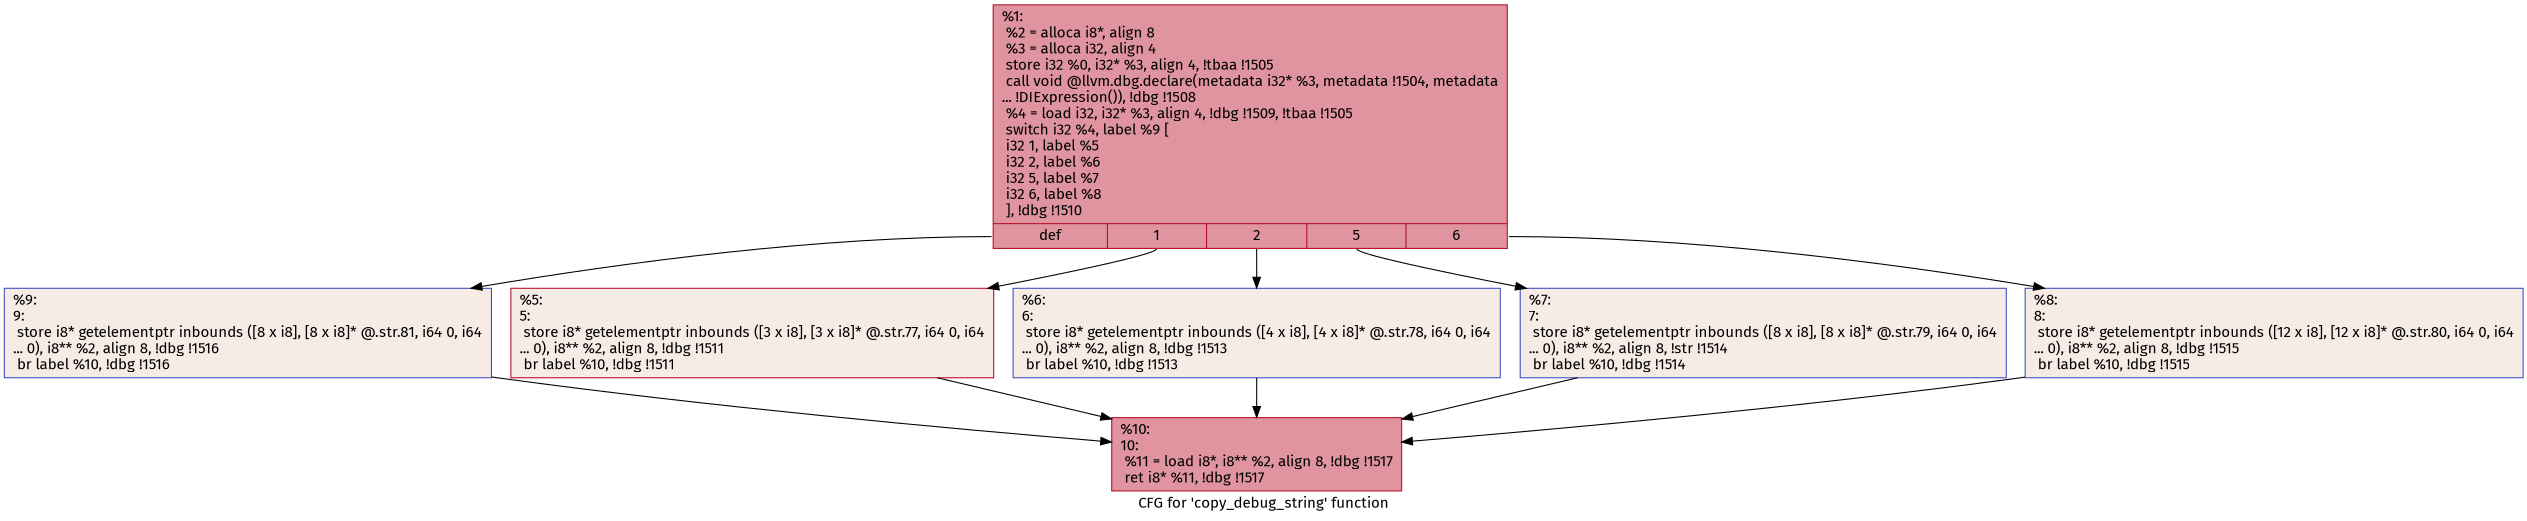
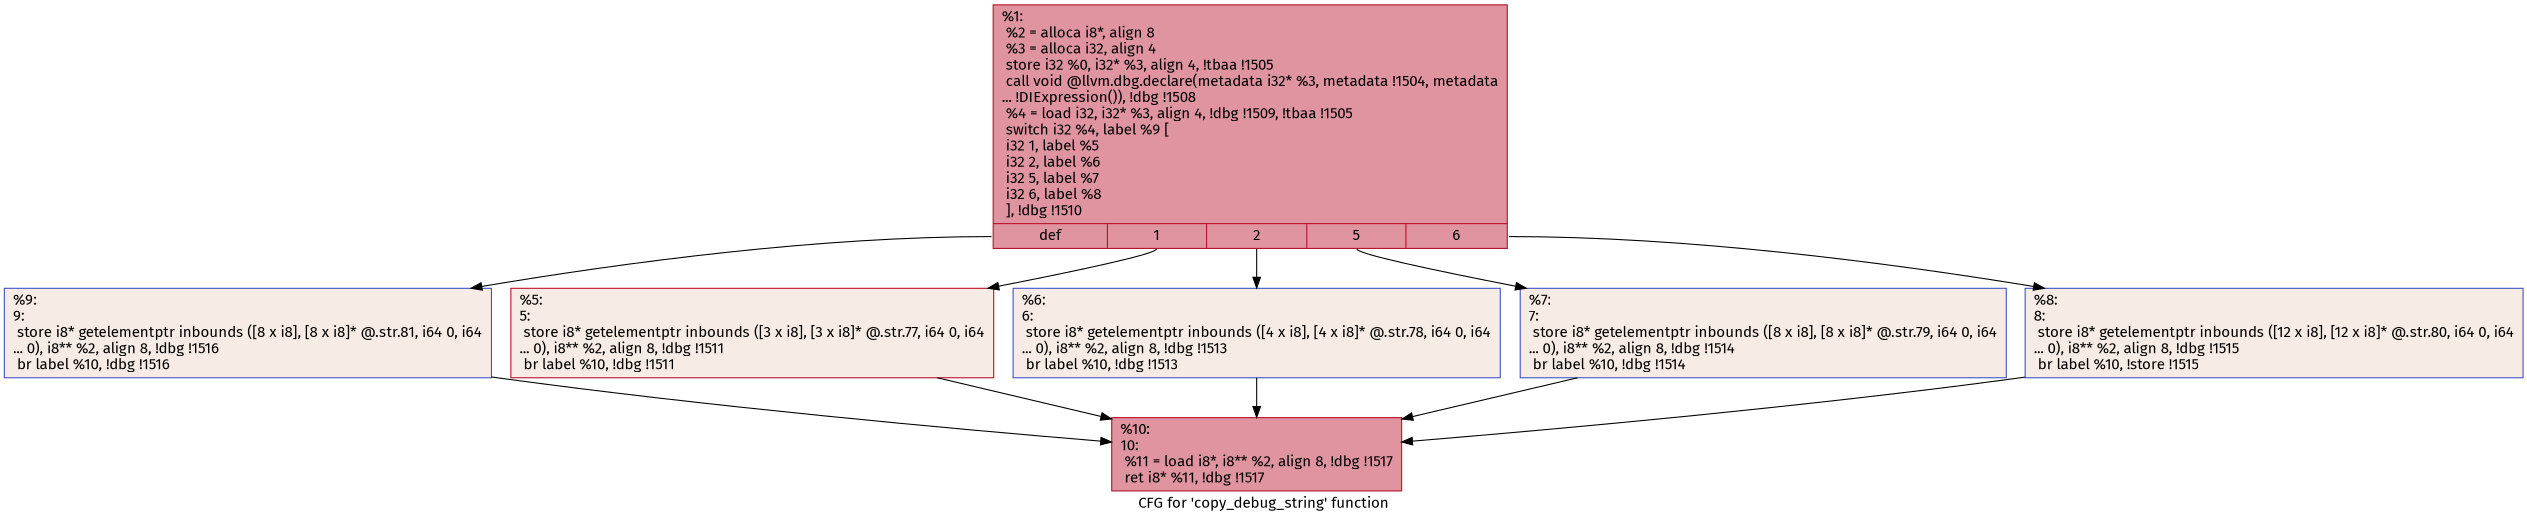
(1629, 349) -> (1632, 349)
(2112, 365) -> (2117, 365)
